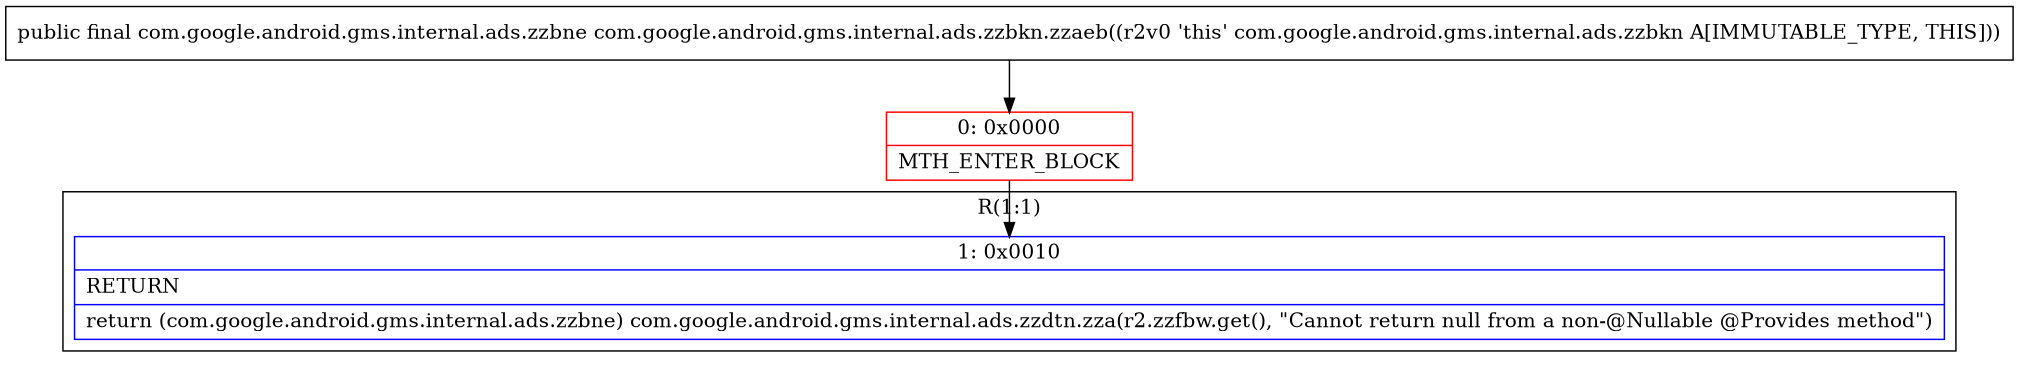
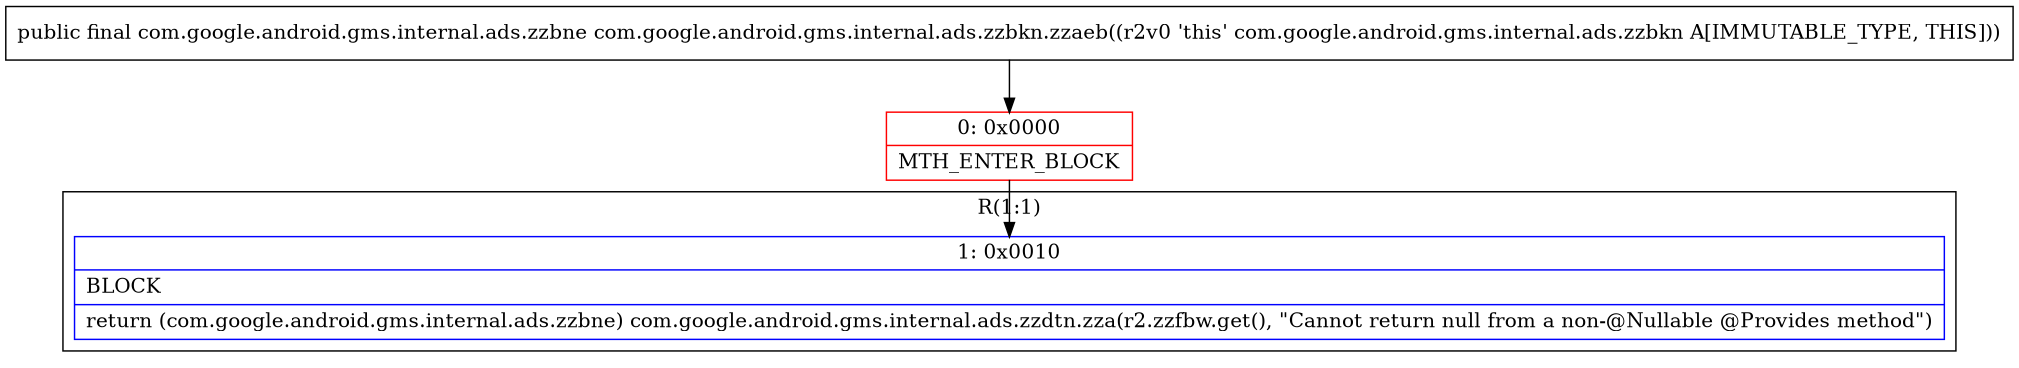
(133, 287) -> (124, 287)
